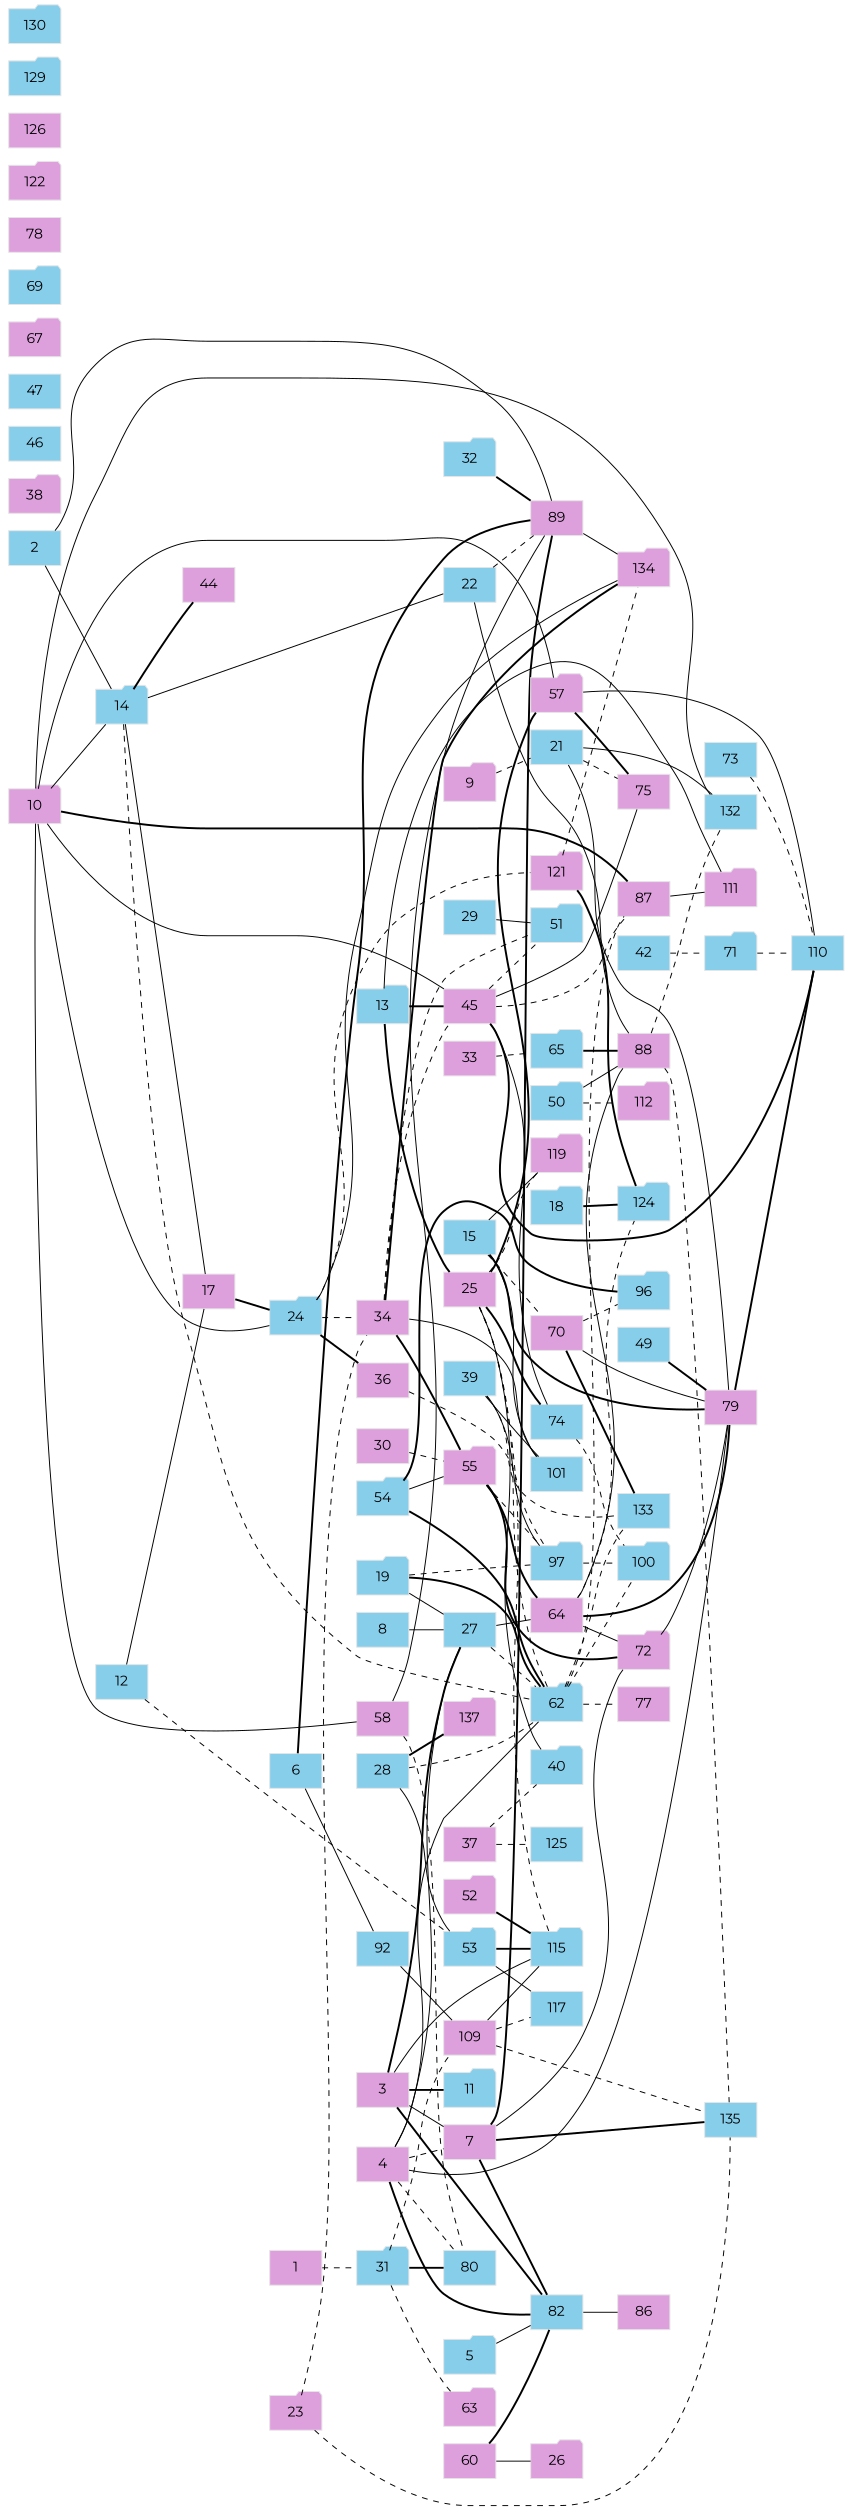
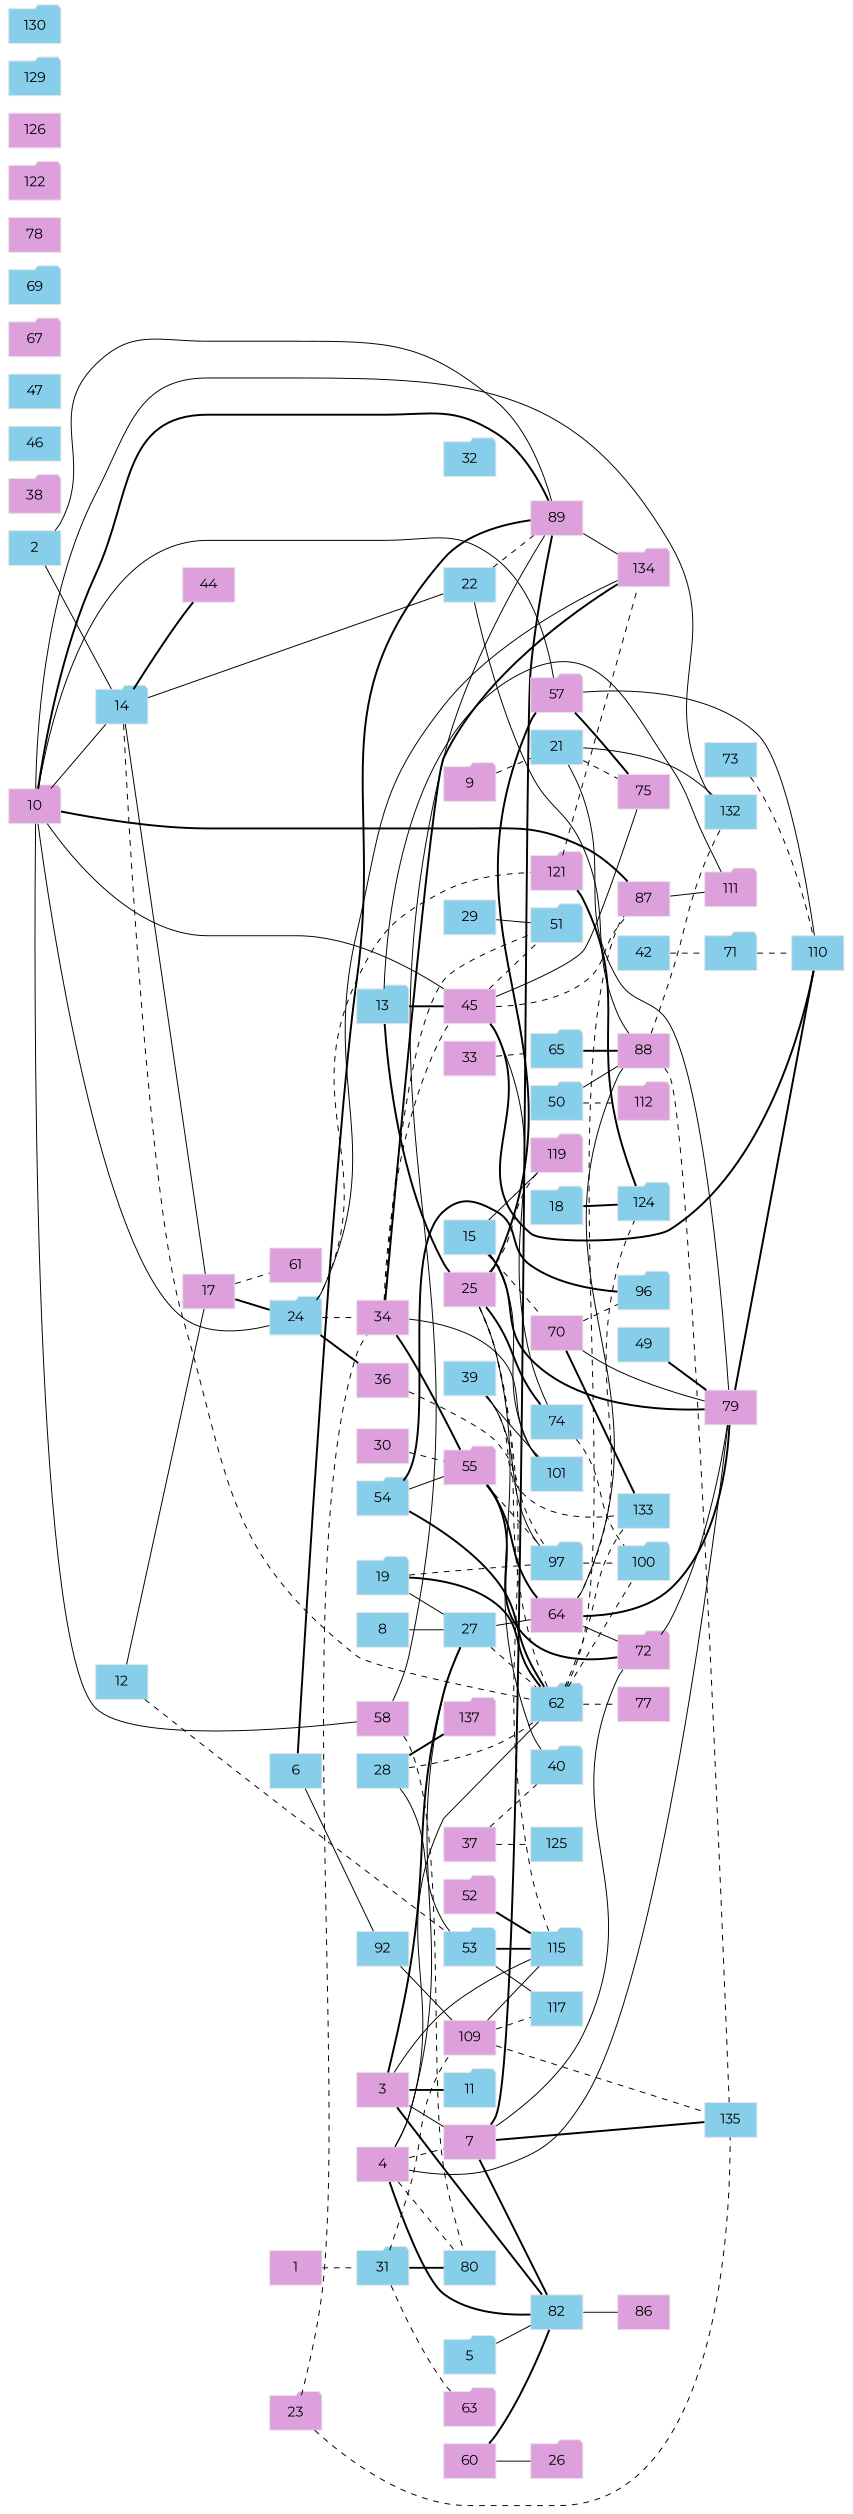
(513, 489) -> (180, 418)
none -> (296, 1265)
